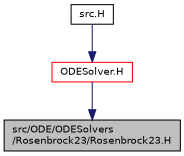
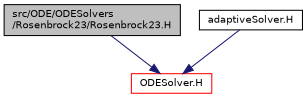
(92, 14) -> (251, 20)
(92, 96) -> (131, 51)
